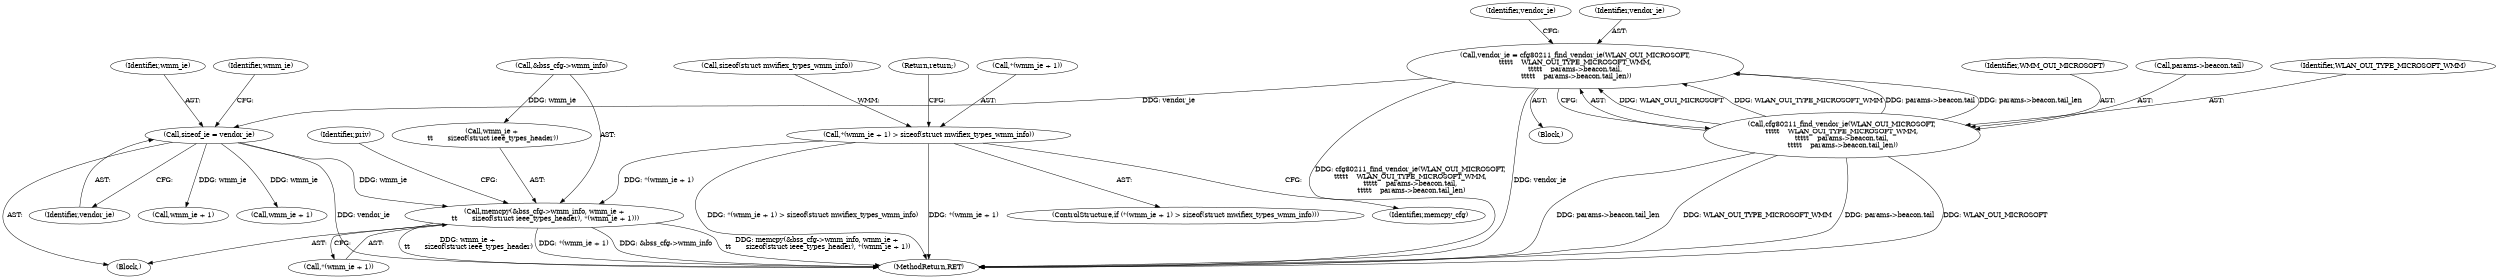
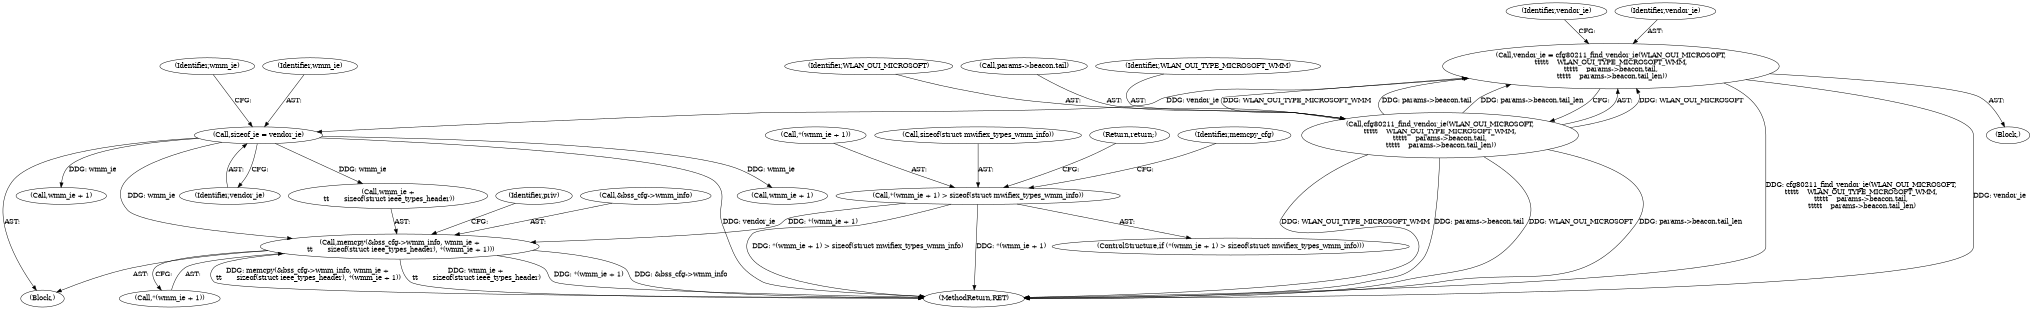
(2045, 66) -> (869, 66)
(531, 97) -> (317, 163)
(870, 101) -> (987, 170)
(1188, 176) -> (1126, 170)
